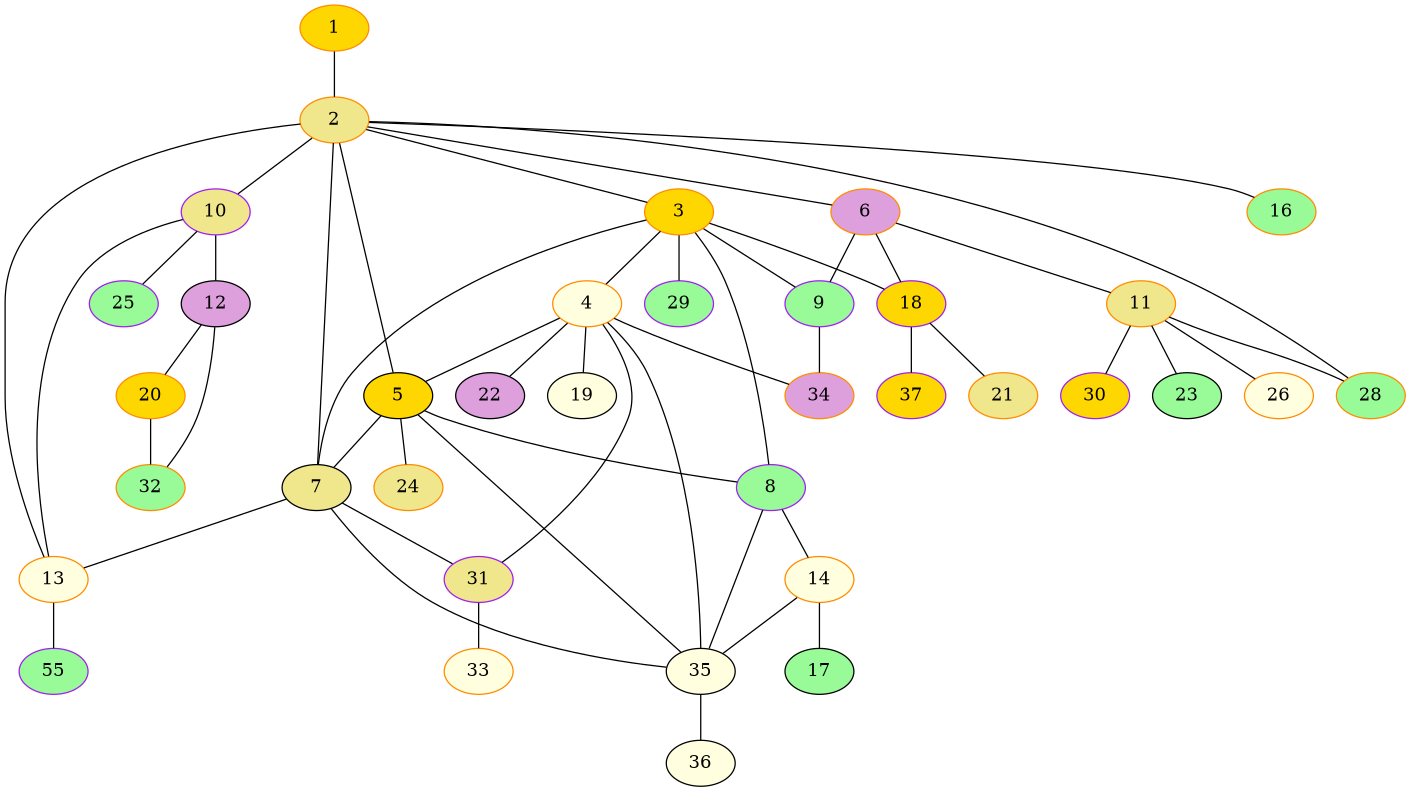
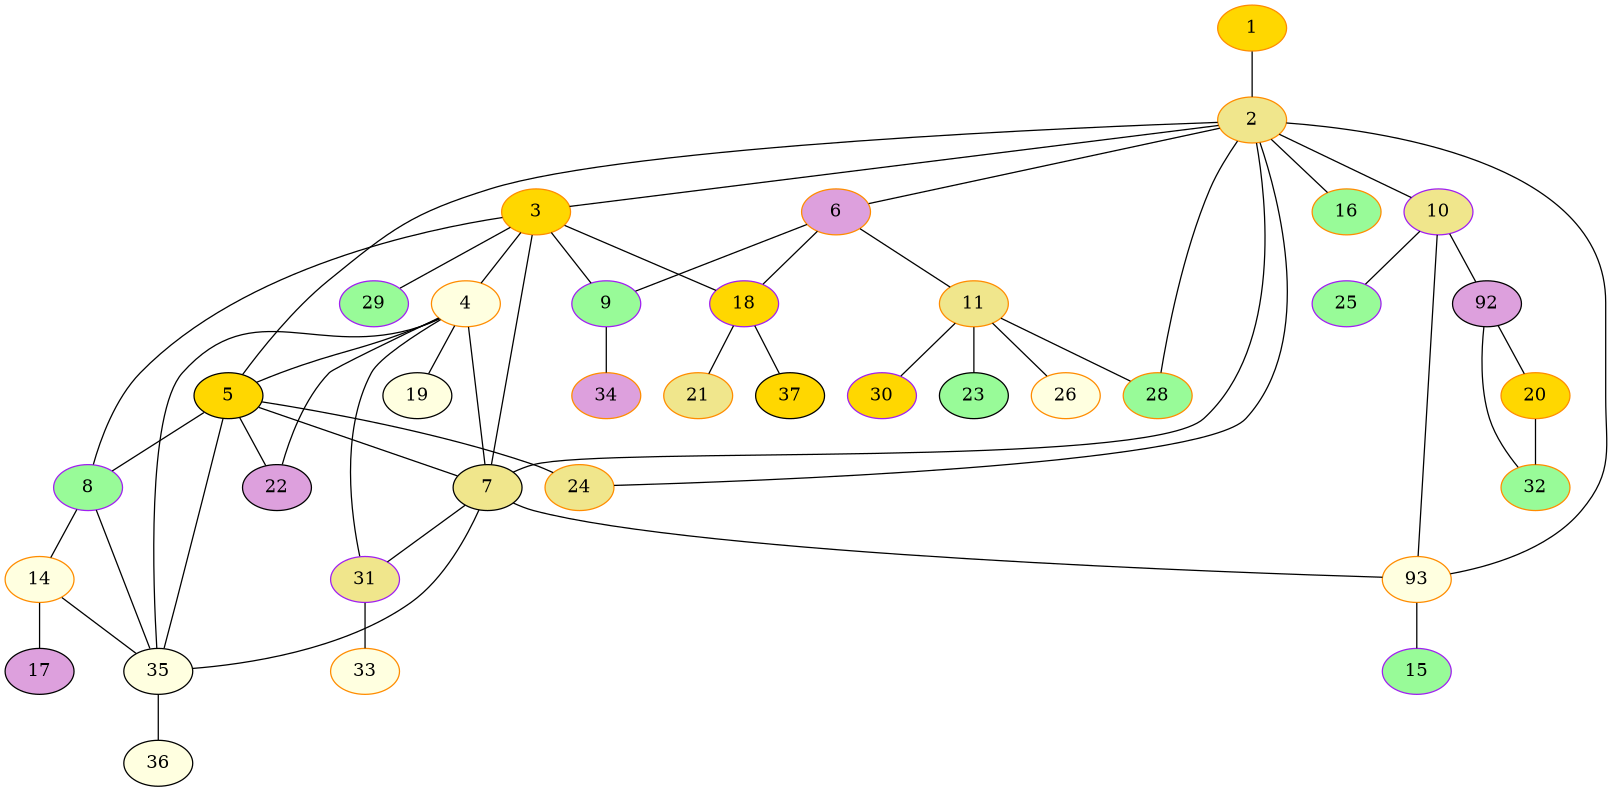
(216, 304) -> (1487, 304)
(701, 353) -> (477, 396)
(911, 396) -> (790, 396)
none -> (253, 442)
none -> (1077, 457)
(54, 579) -> (1417, 579)
(54, 671) -> (1417, 671)
(819, 671) -> (40, 671)
